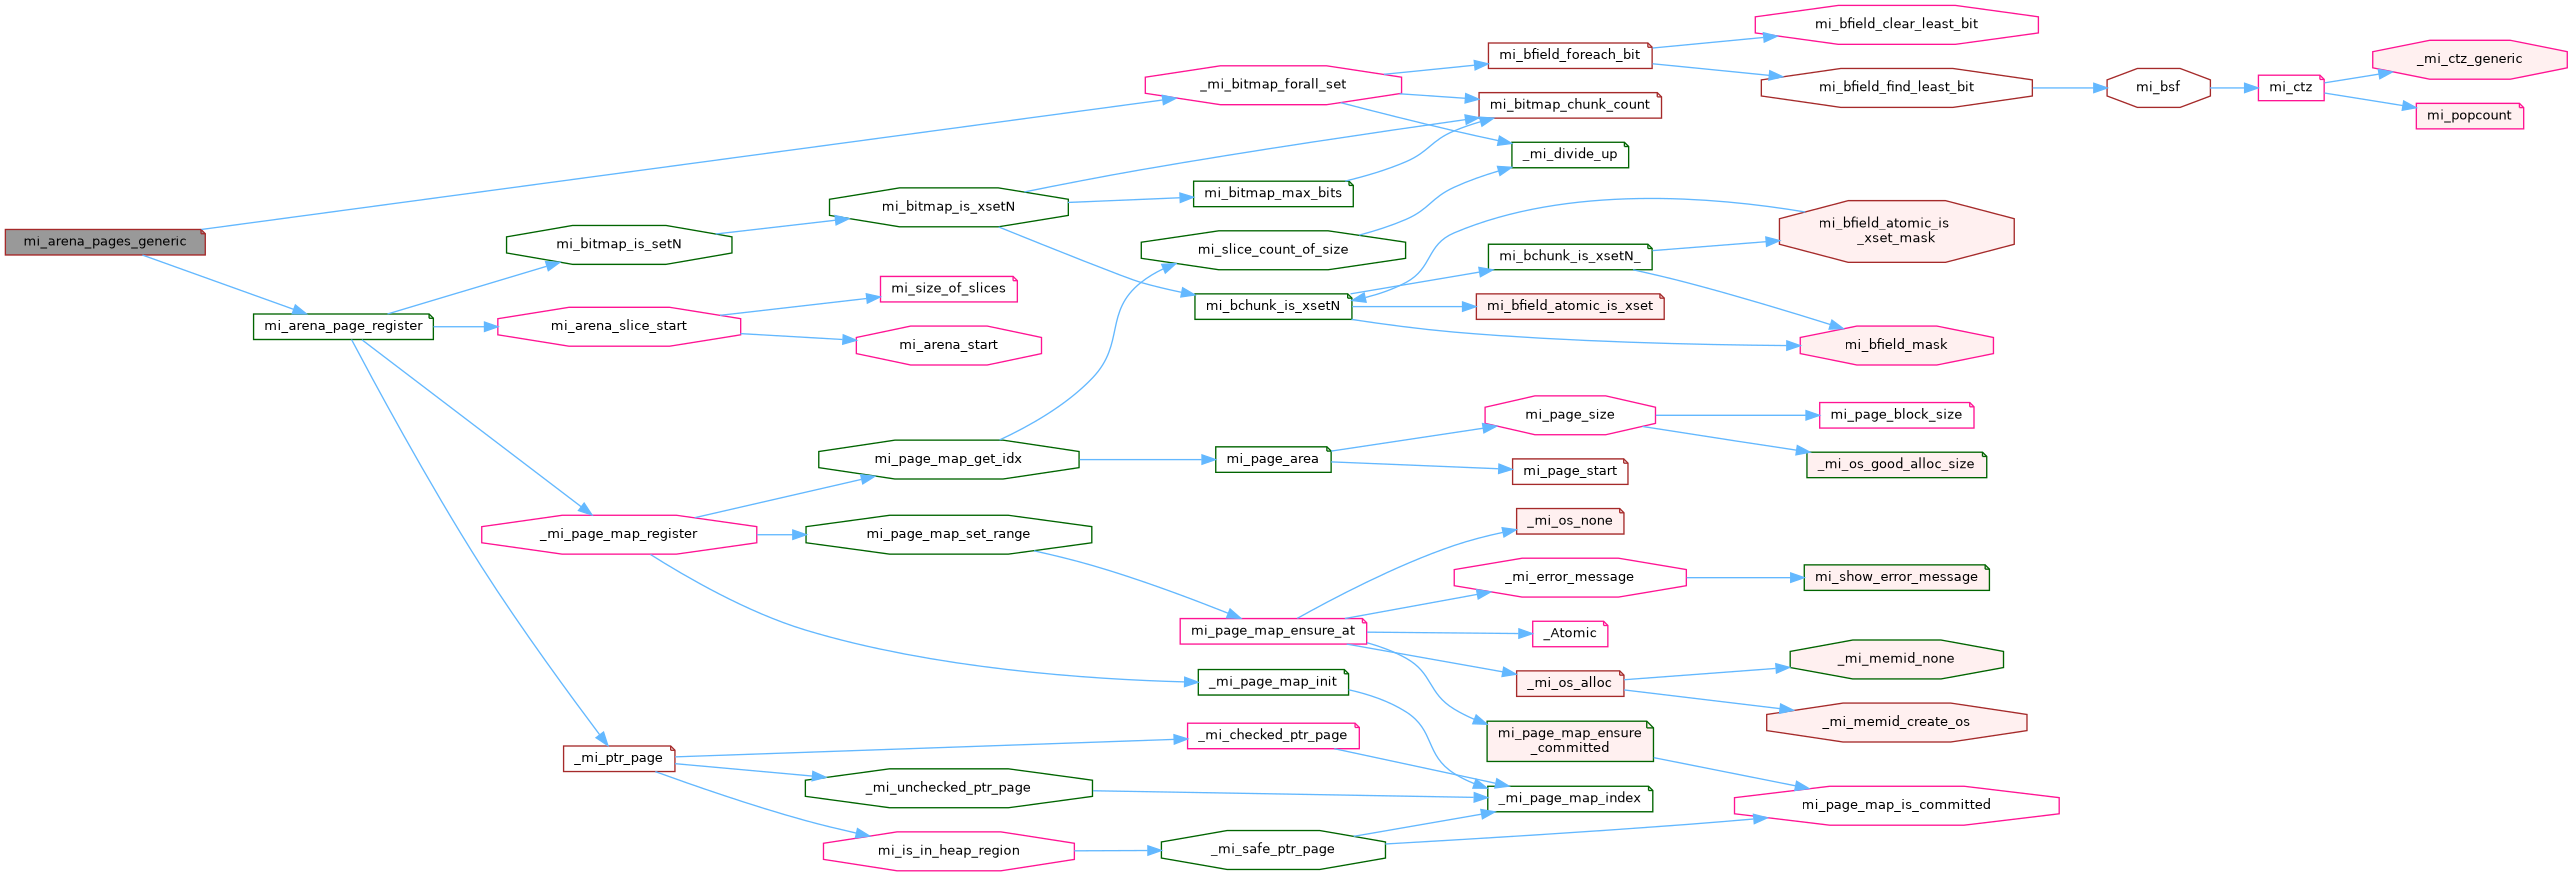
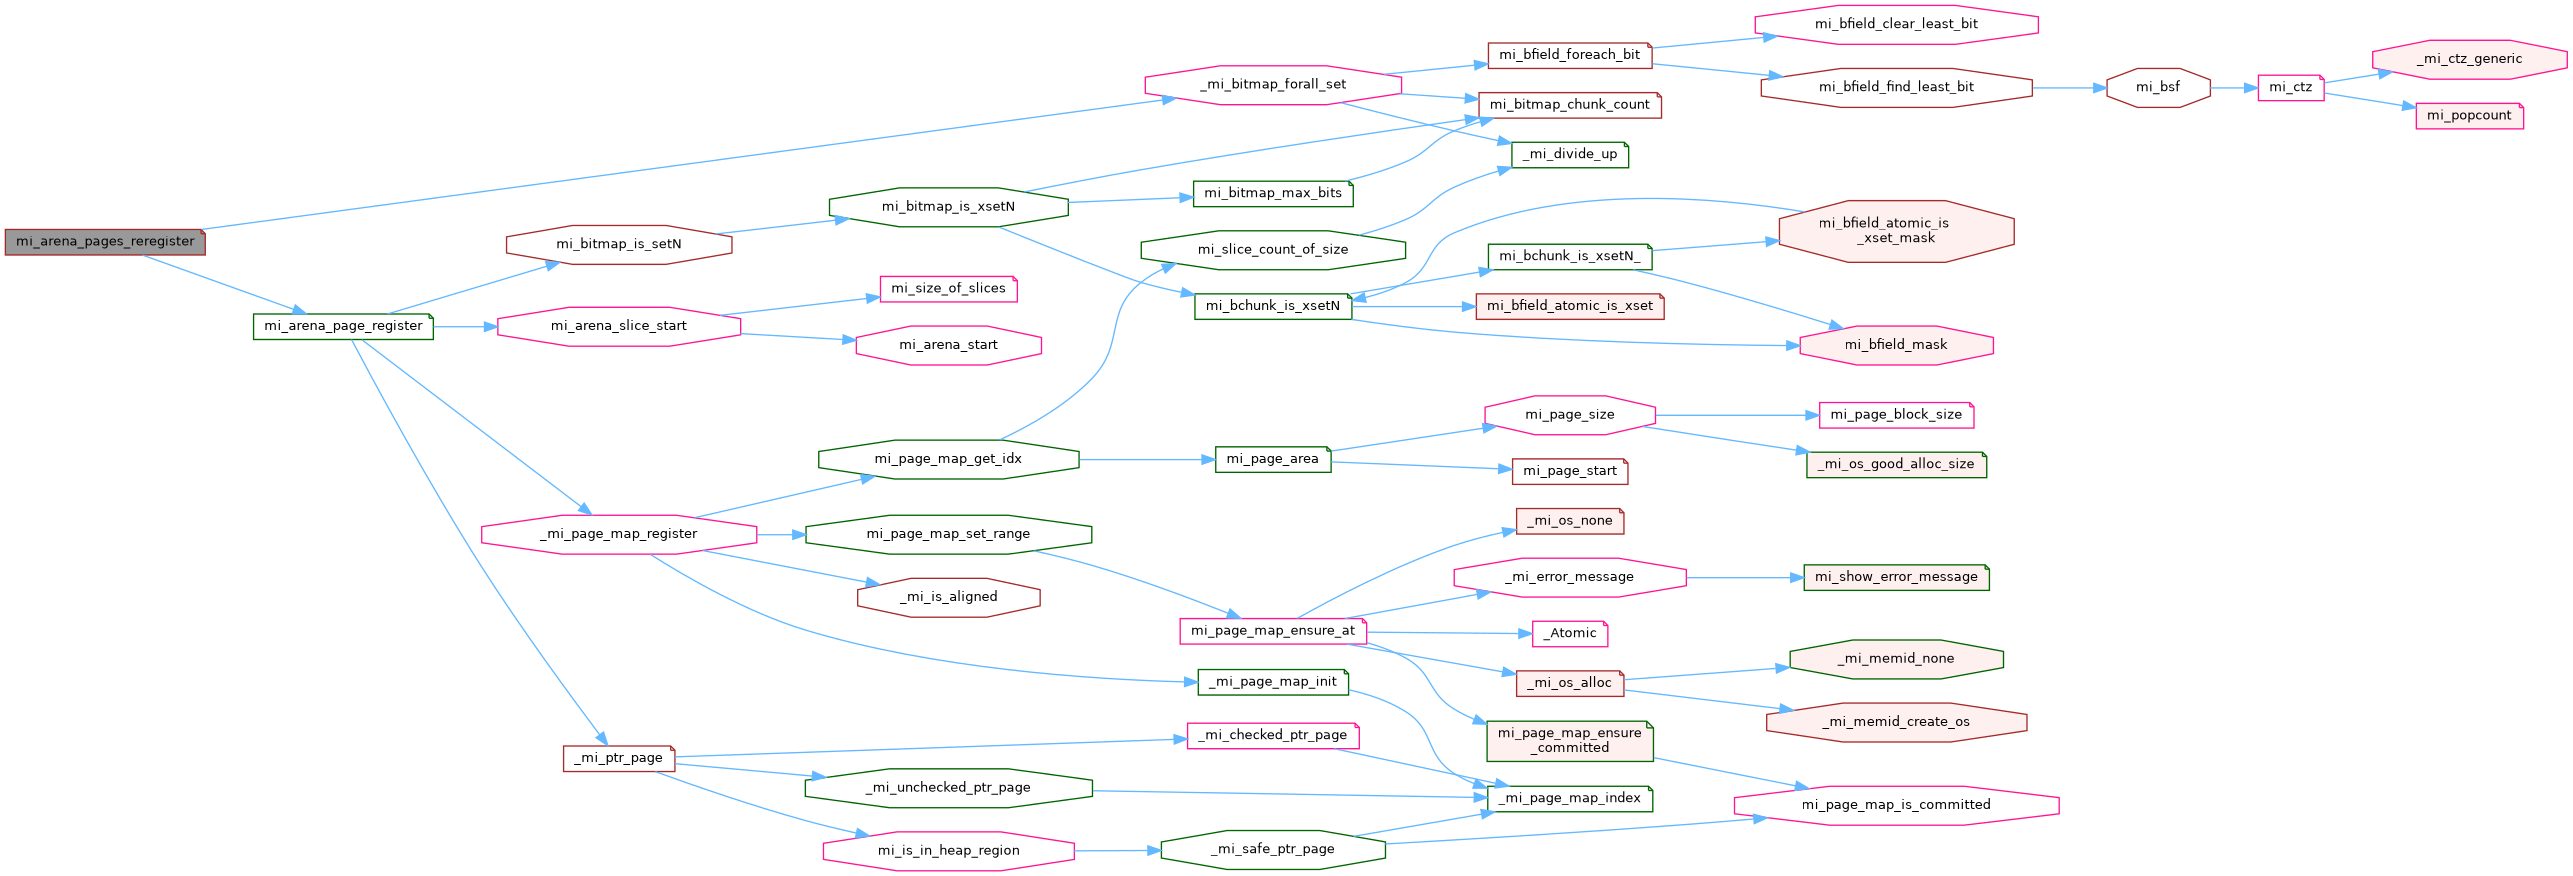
(105, 242) -> (105, 242)
(619, 245) -> (619, 245)
none -> (949, 598)
